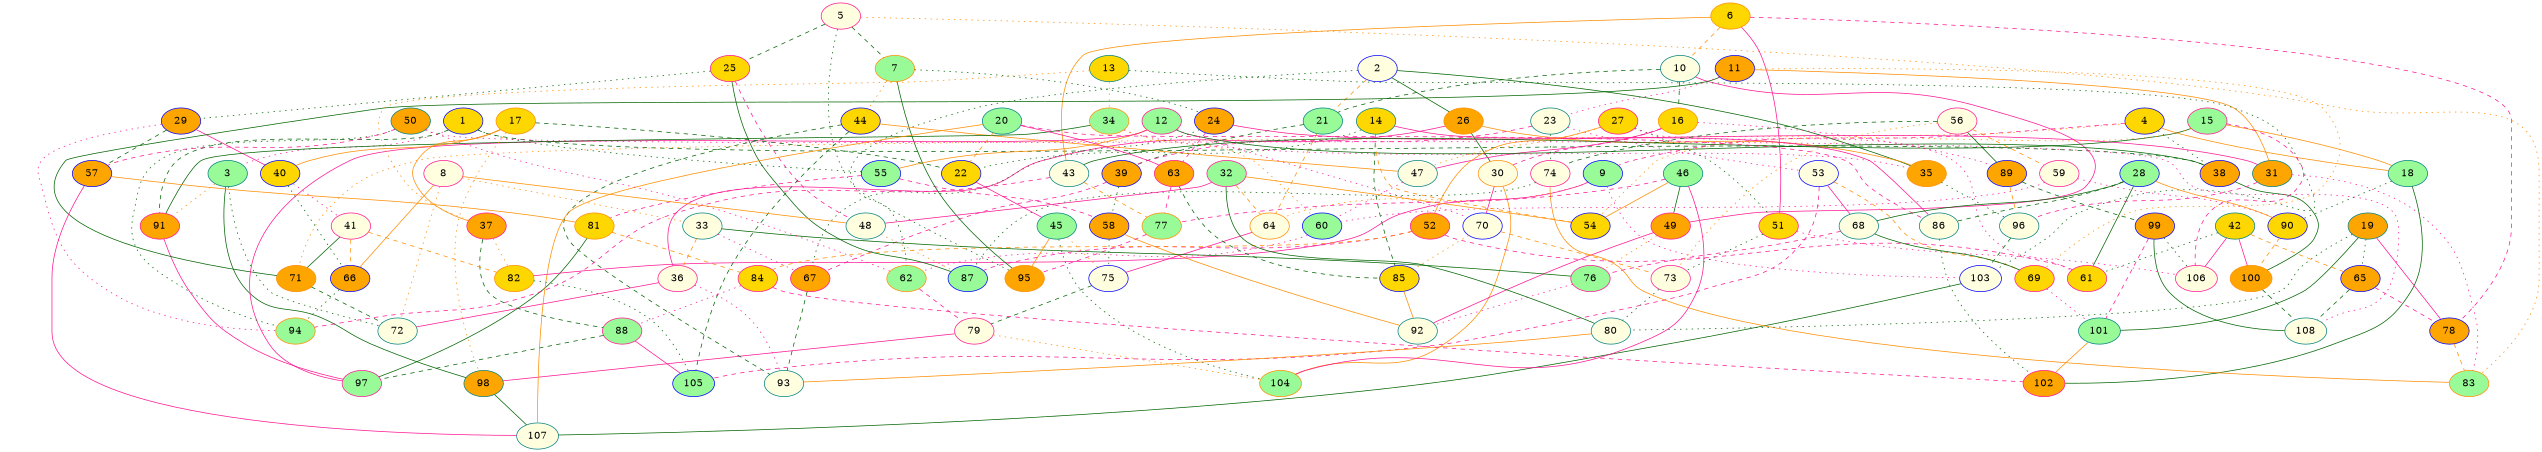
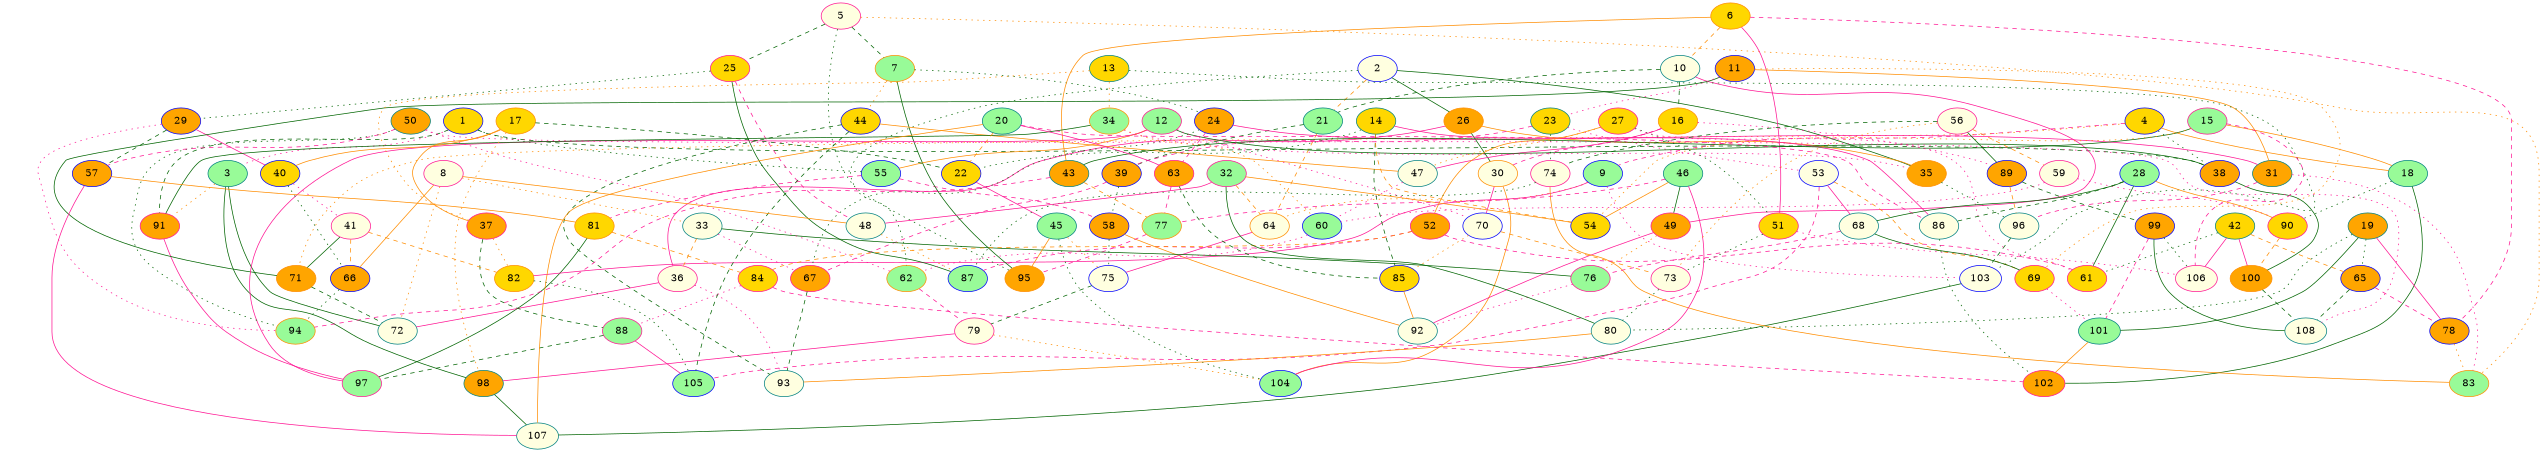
(1550, 121) -> (1550, 121)
(1069, 174) -> (1069, 174)
(2288, 226) -> (2288, 226)
(270, 292) -> (270, 292)
(2459, 357) -> (2459, 357)
(1281, 384) -> (1281, 384)
